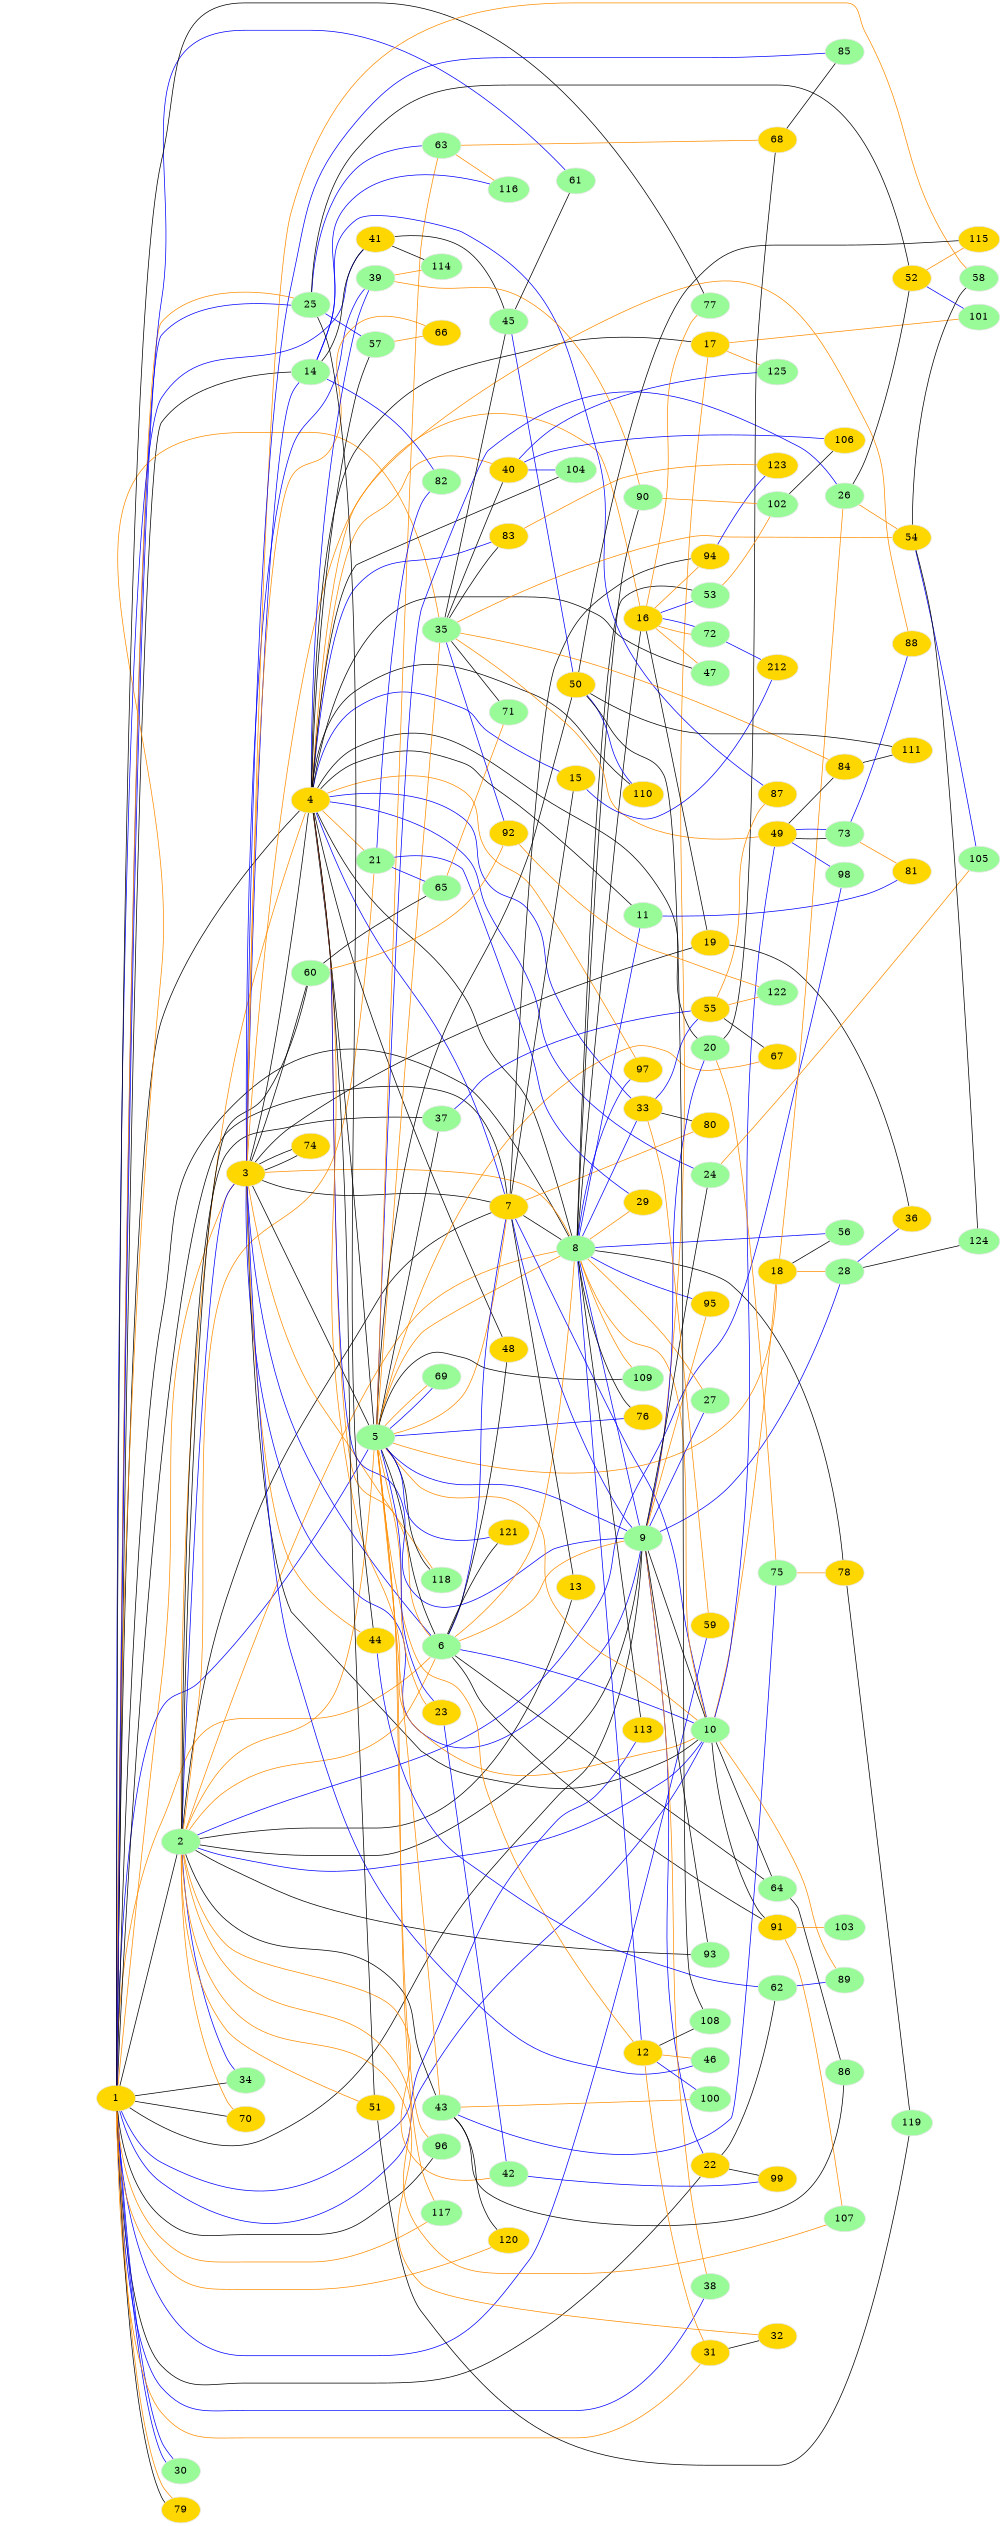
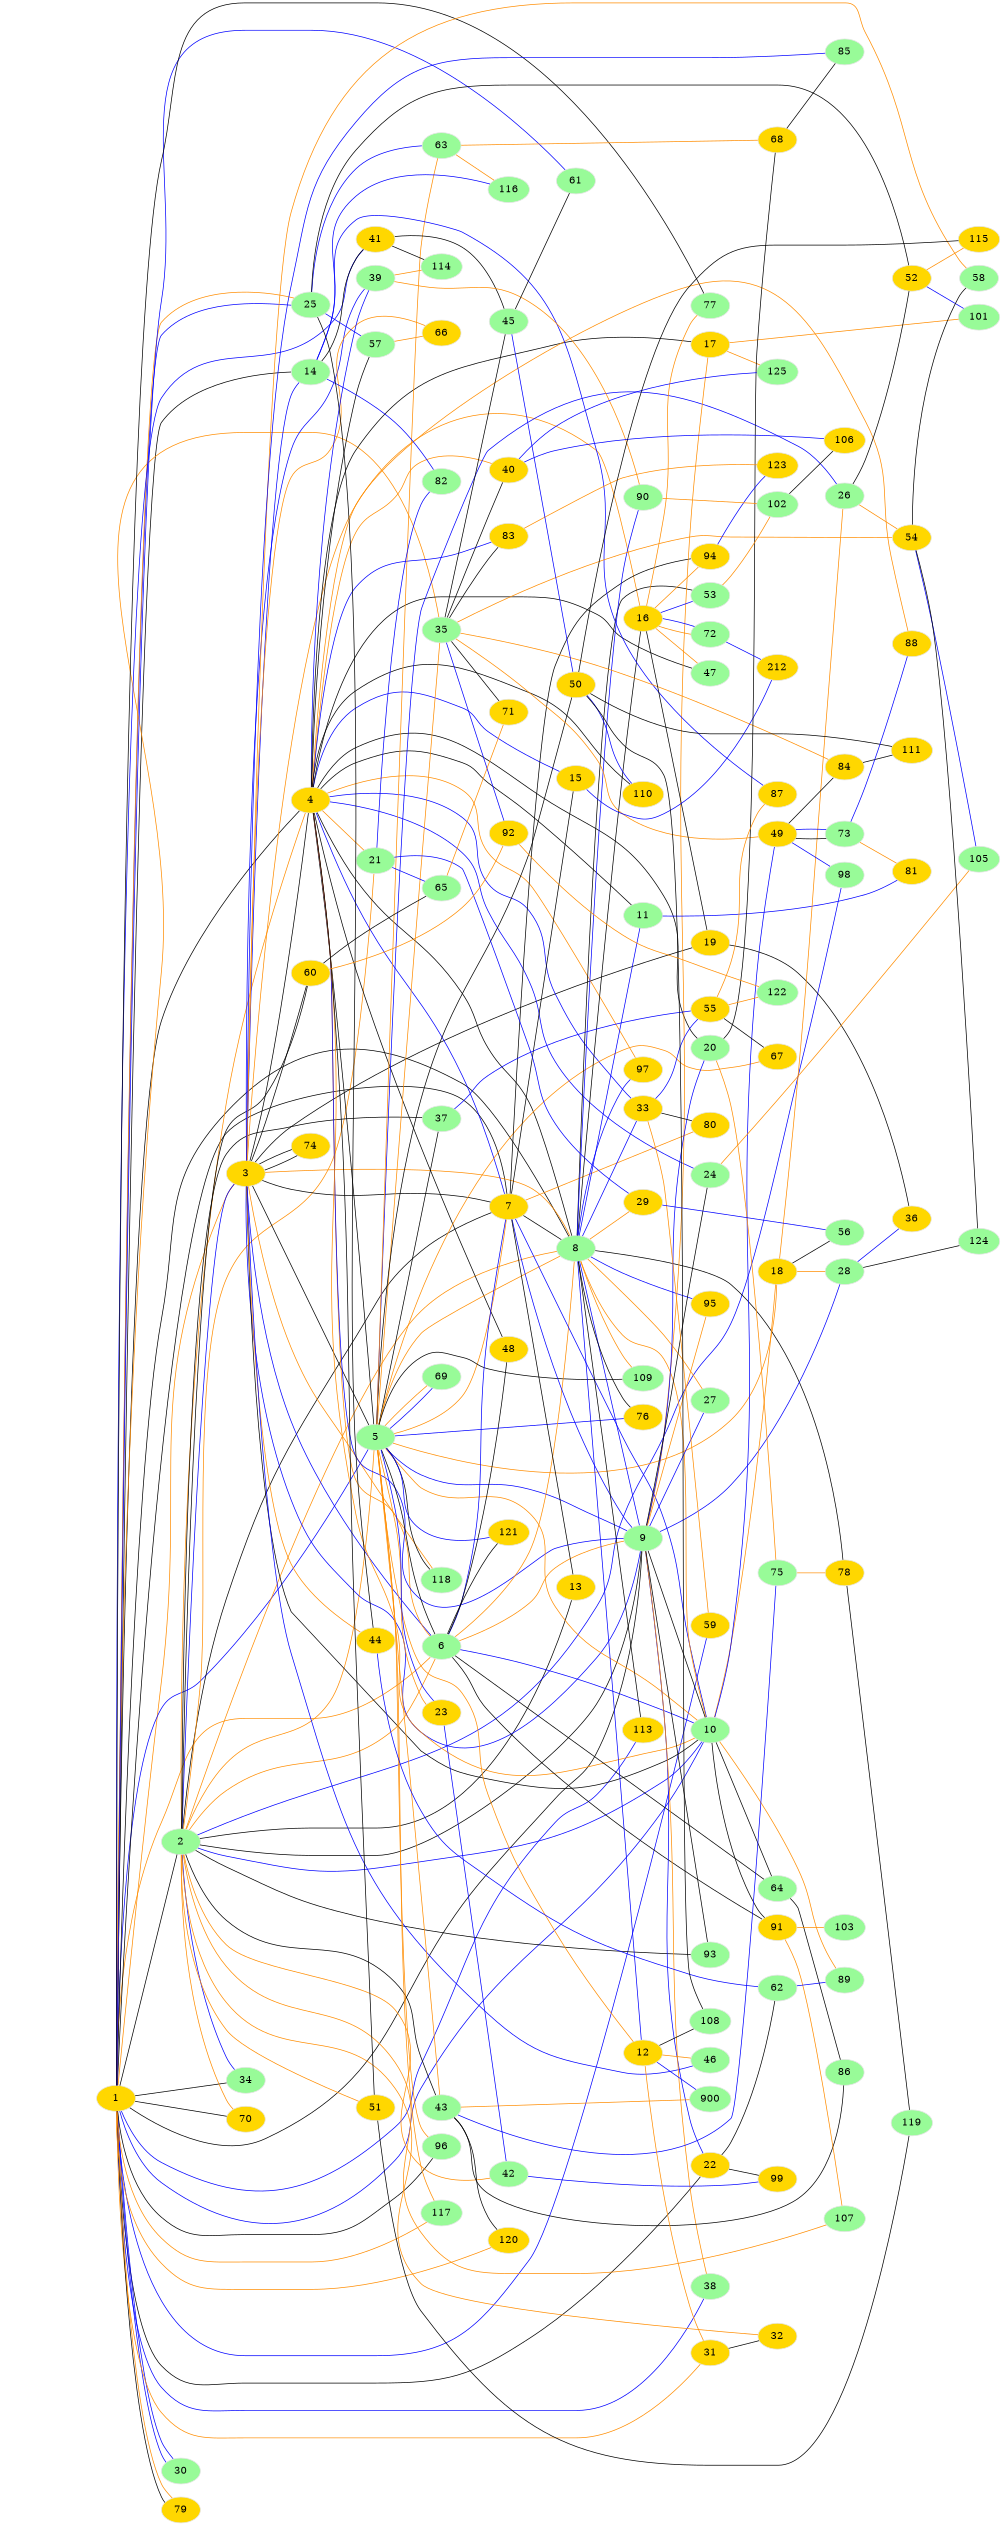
(576, 470) -> none
(509, 712) -> (509, 712)
(596, 871) -> (596, 871)
(311, 973) -> (311, 973)
(710, 1241) -> (740, 1217)
(710, 2099) -> (710, 2099)
